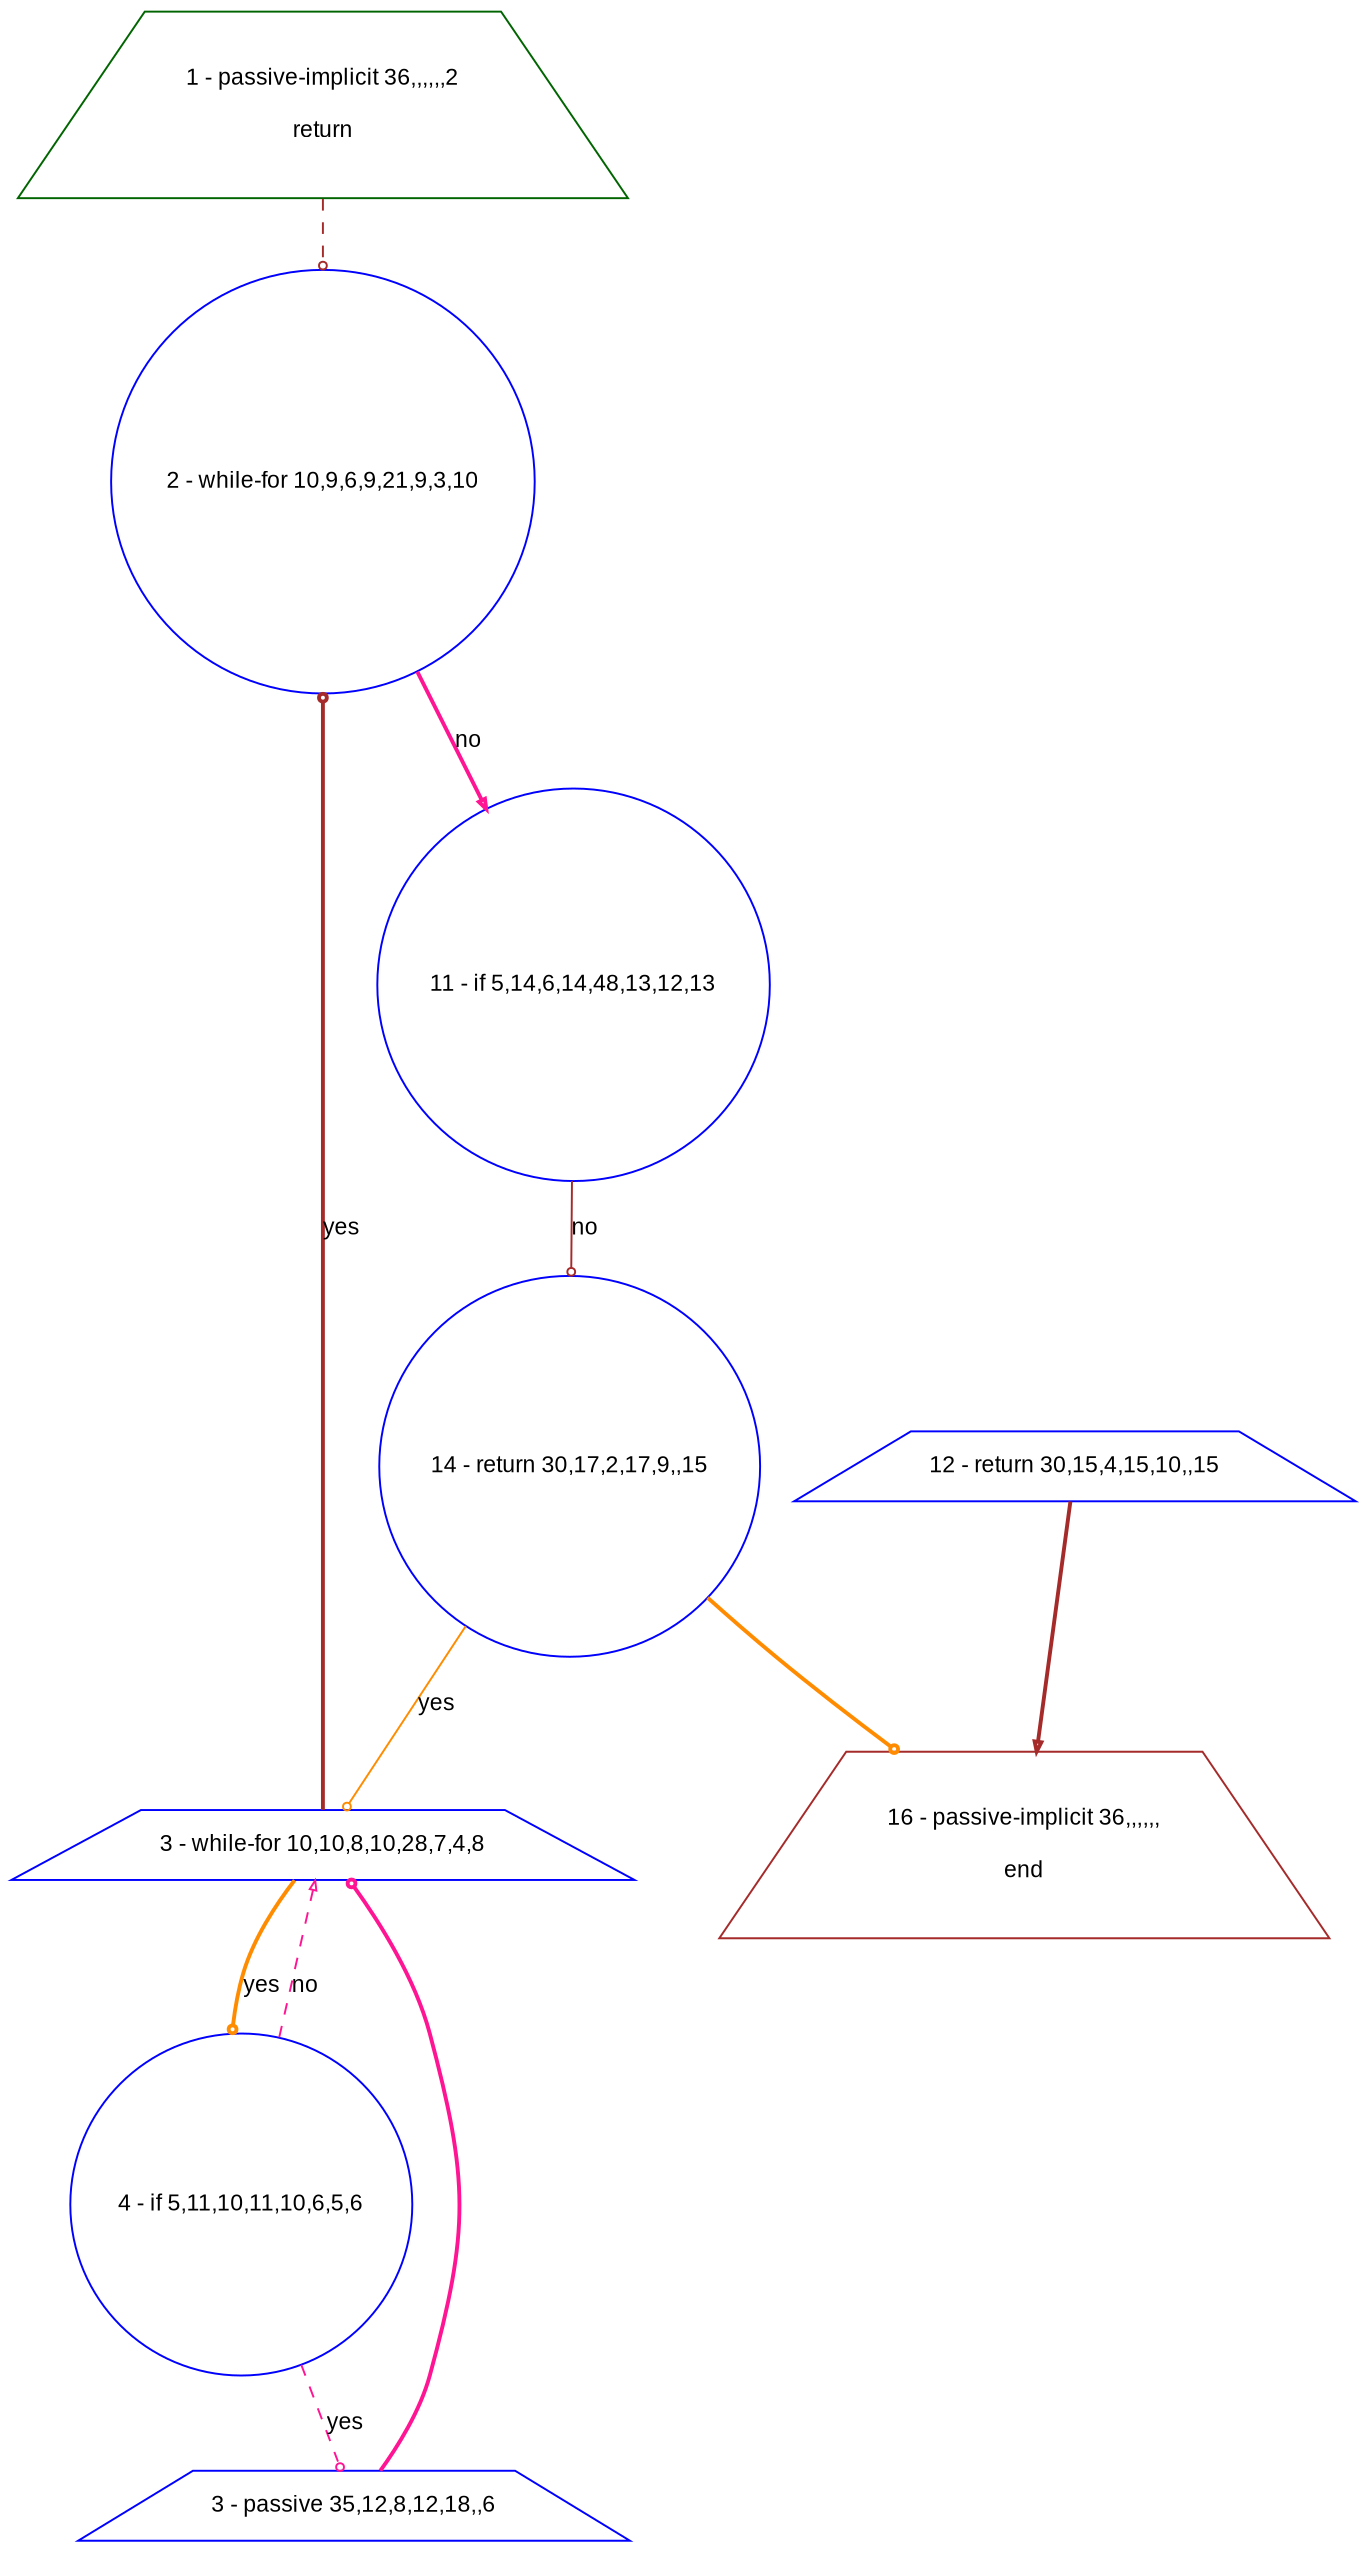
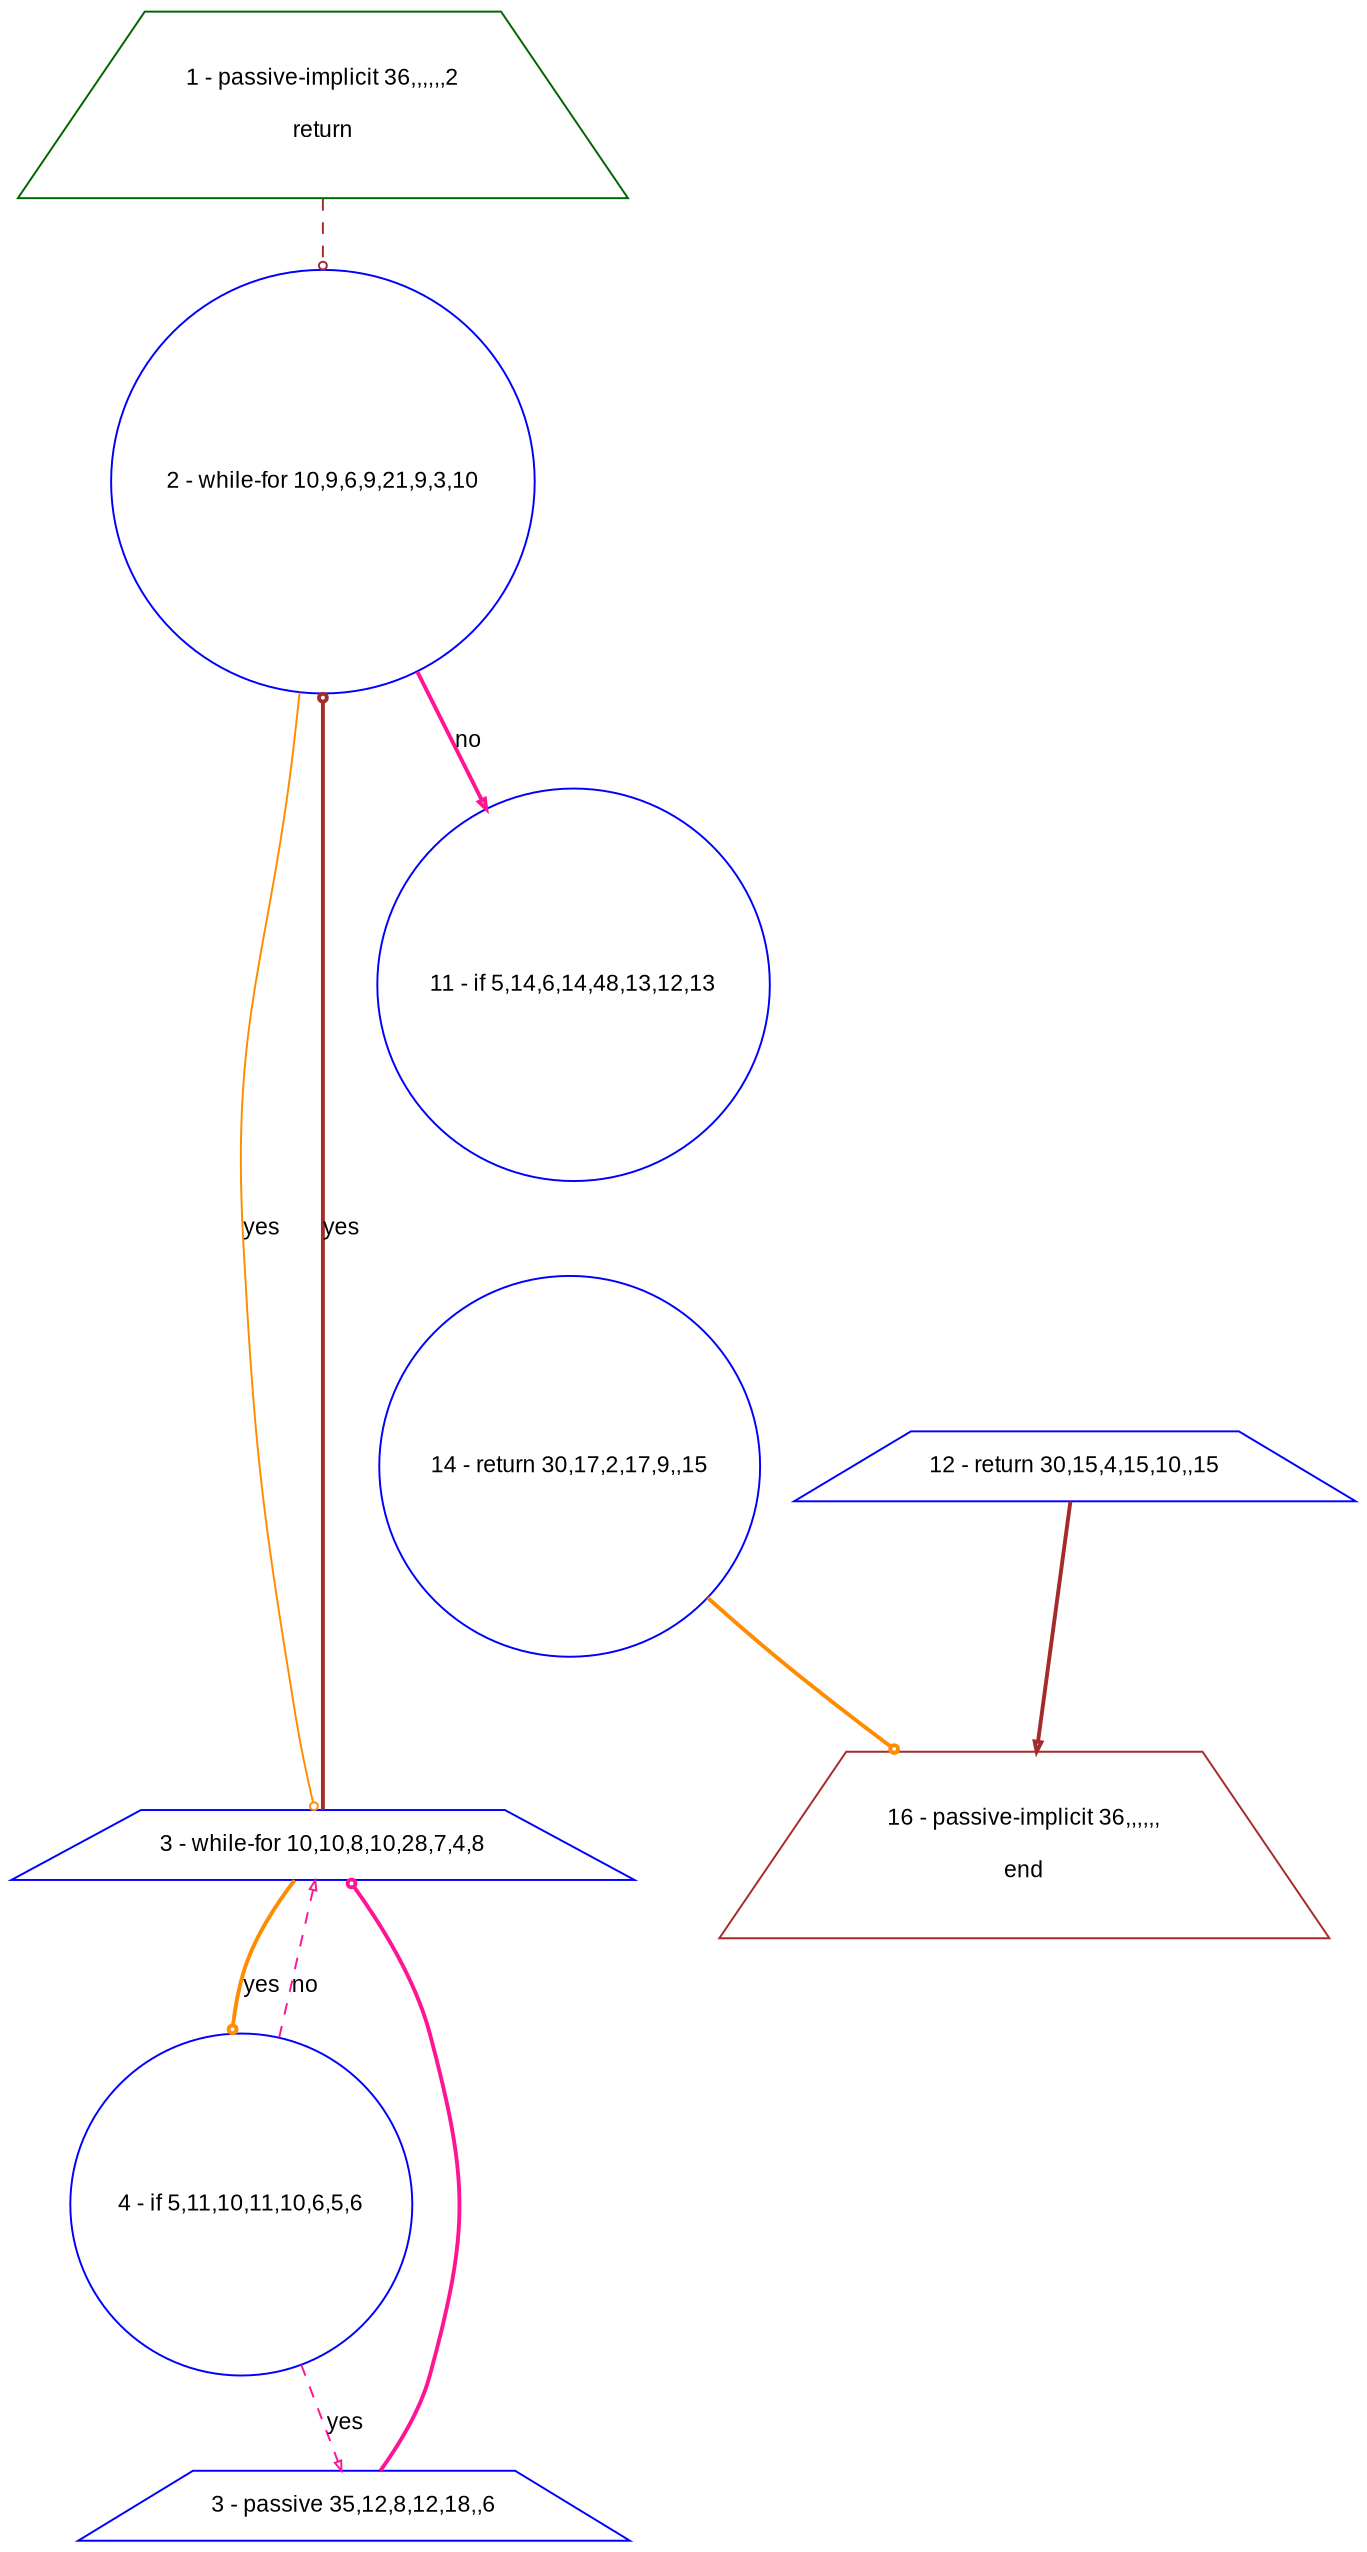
(572, 1224) -> none
(407, 1715) -> (244, 1248)
(320, 2413) -> (320, 2413)
